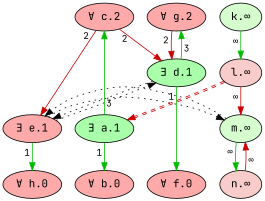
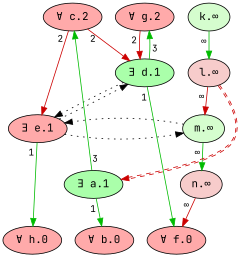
(246, 160) -> (191, 209)
